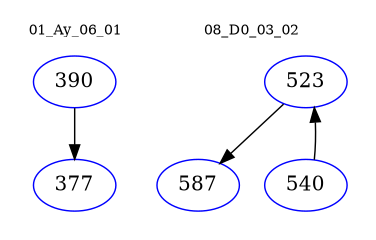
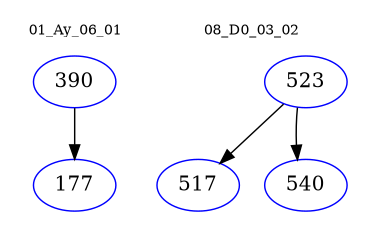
(315, 141) -> (296, 126)
(75, 185) -> (75, 185)
(198, 185) -> (198, 185)
